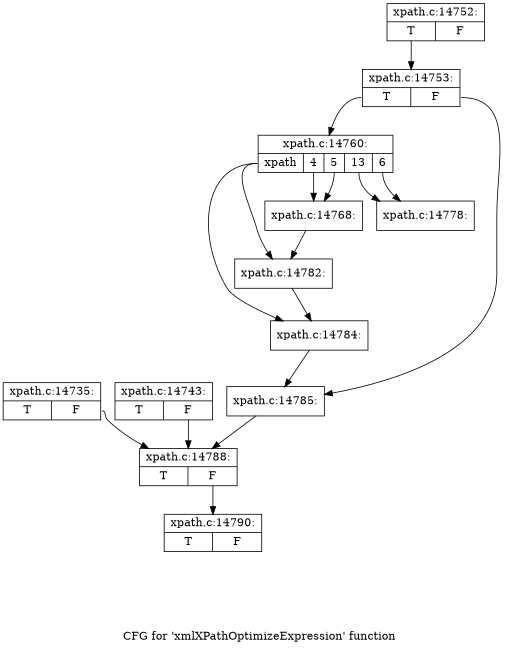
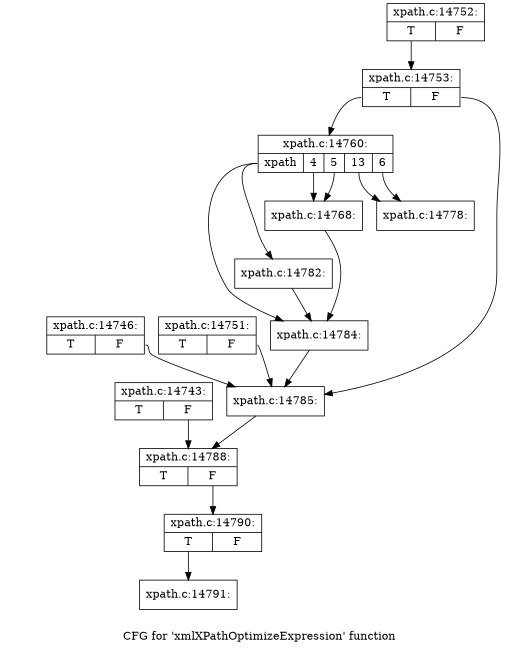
(300, 241) -> (341, 271)
none -> (96, 335)
none -> (207, 335)
(52, 401) -> none
none -> (188, 595)
